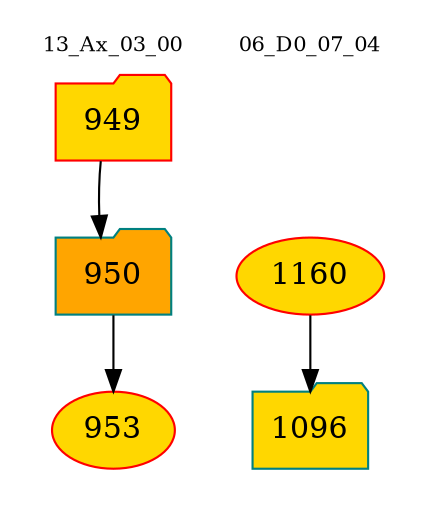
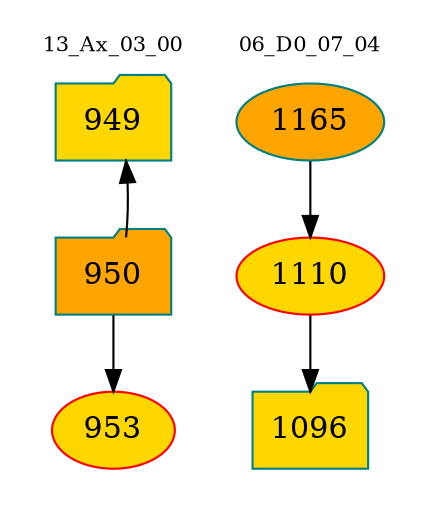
(113, 122) -> (113, 122)
none -> (310, 122)
(99, 189) -> (128, 210)
(310, 276) -> (310, 276)
